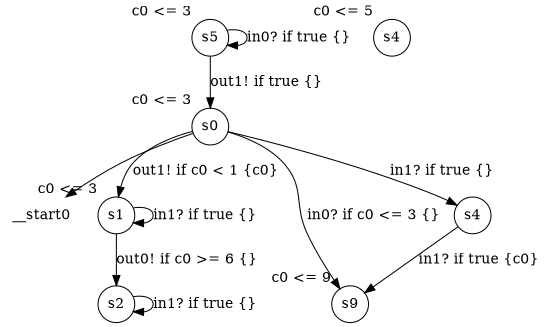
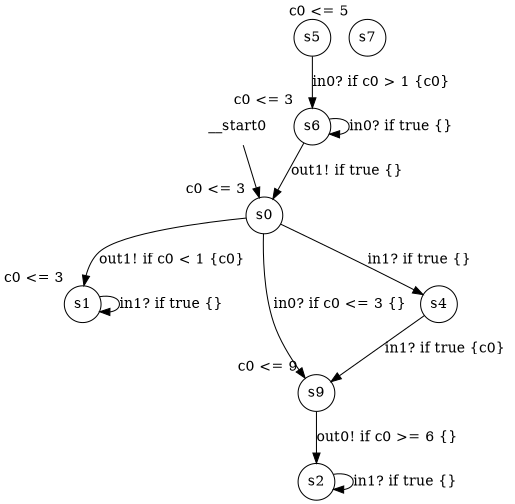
(210, 38) -> (312, 127)
none -> (312, 38)
(392, 38) -> (368, 38)
(126, 161) -> (250, 166)
(116, 255) -> (316, 432)
